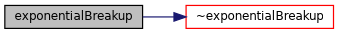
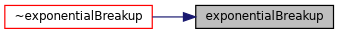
(158, 17) -> (168, 17)
